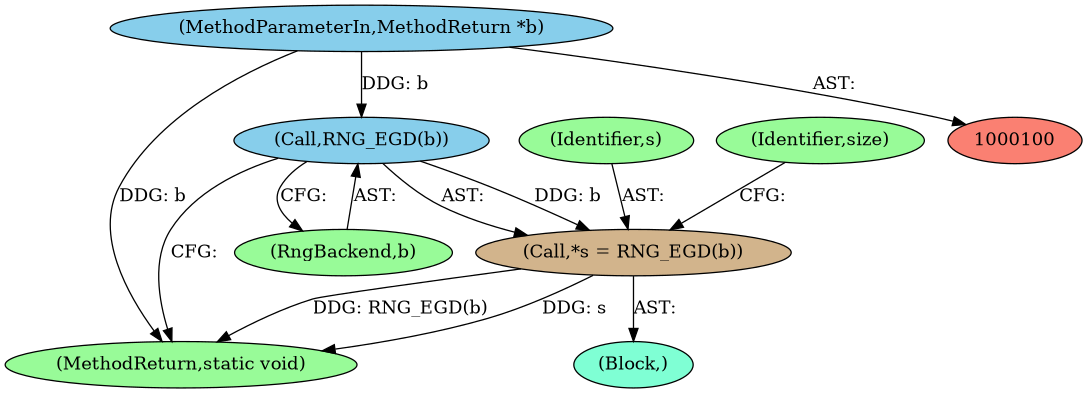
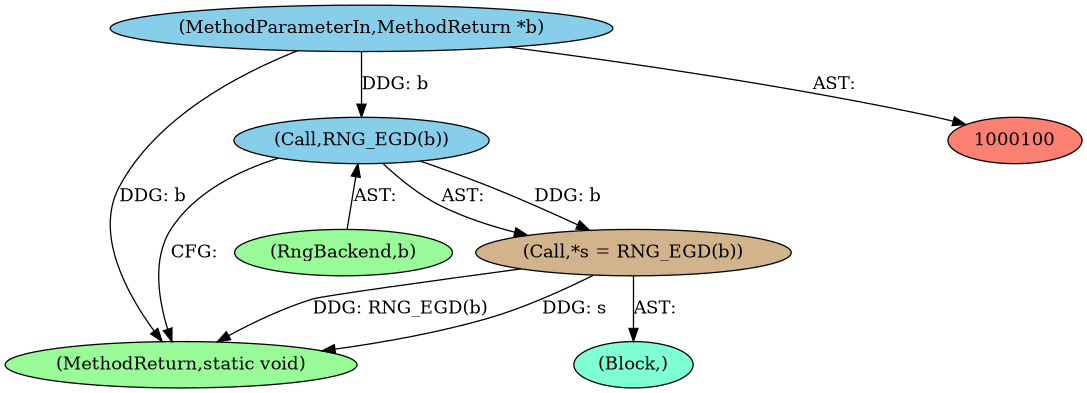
(606, 140) -> none
(820, 140) -> none
(279, 189) -> none
